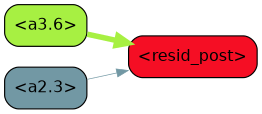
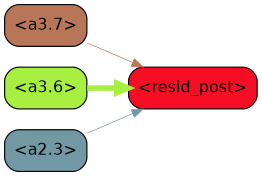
none -> (46, 25)
